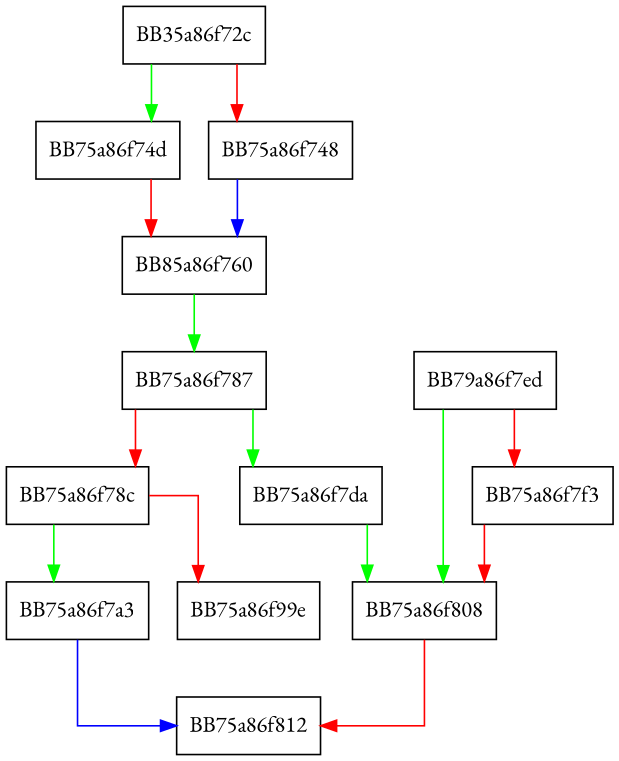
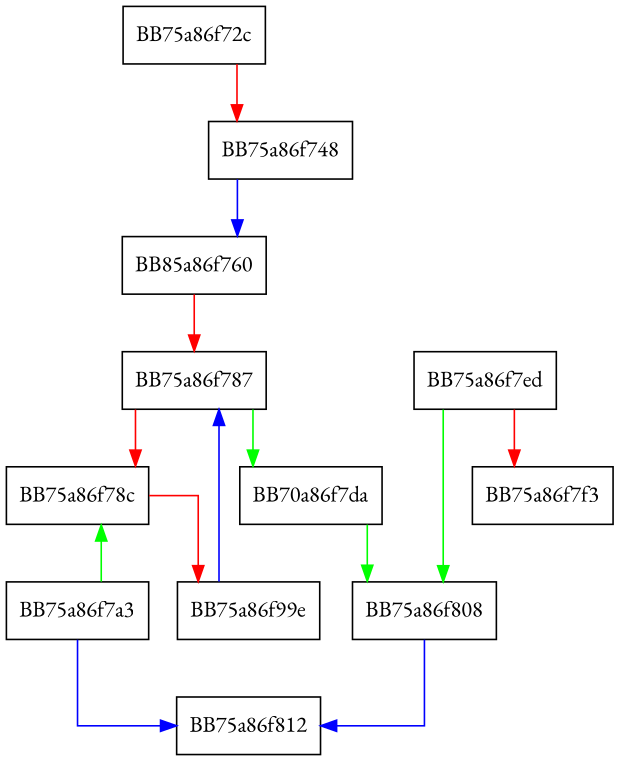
(194, 35) -> (194, 35)
(108, 150) -> none
(194, 315) -> (194, 315)
(485, 380) -> (485, 380)
(311, 496) -> (311, 496)
none -> (219, 503)
(54, 545) -> (101, 561)
(484, 545) -> none
(424, 726) -> (424, 726)
